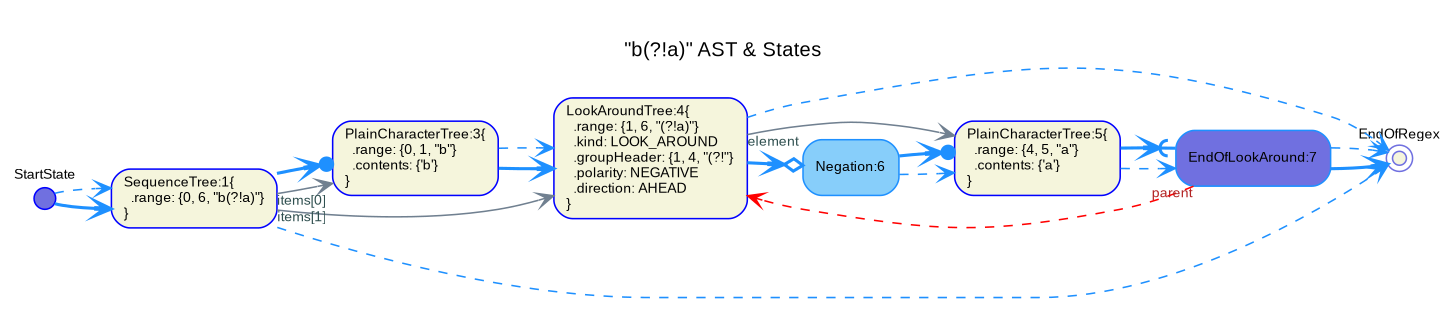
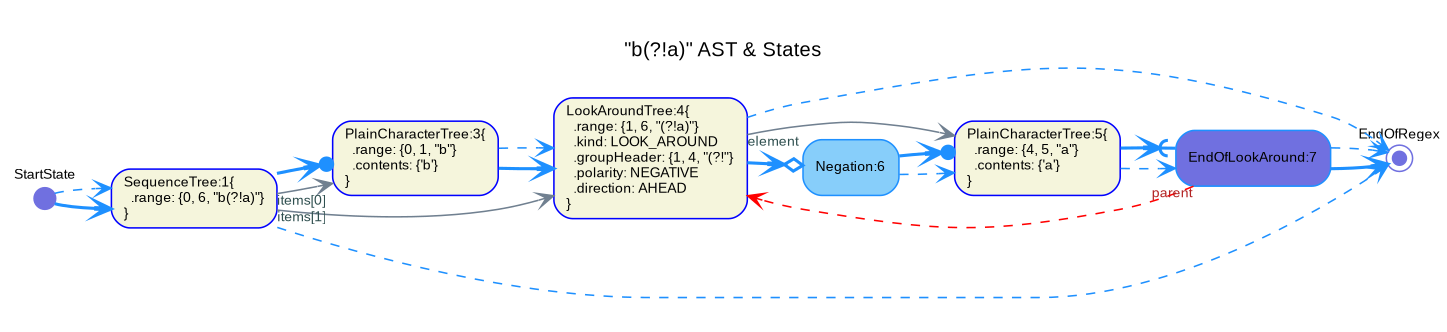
(1399, 158) -> (1399, 158)
(45, 199) -> (45, 199)
